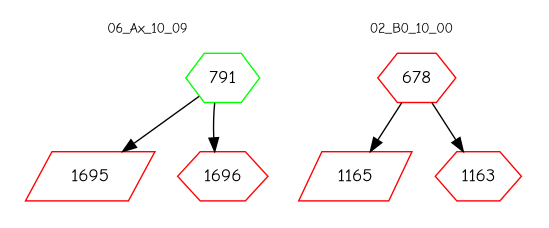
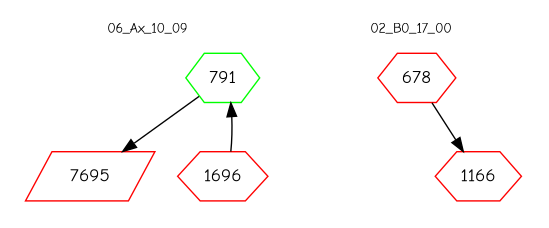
(411, 29) -> (411, 29)
(214, 120) -> (232, 134)
(90, 176) -> (90, 176)
(355, 176) -> none
(478, 176) -> (478, 176)
